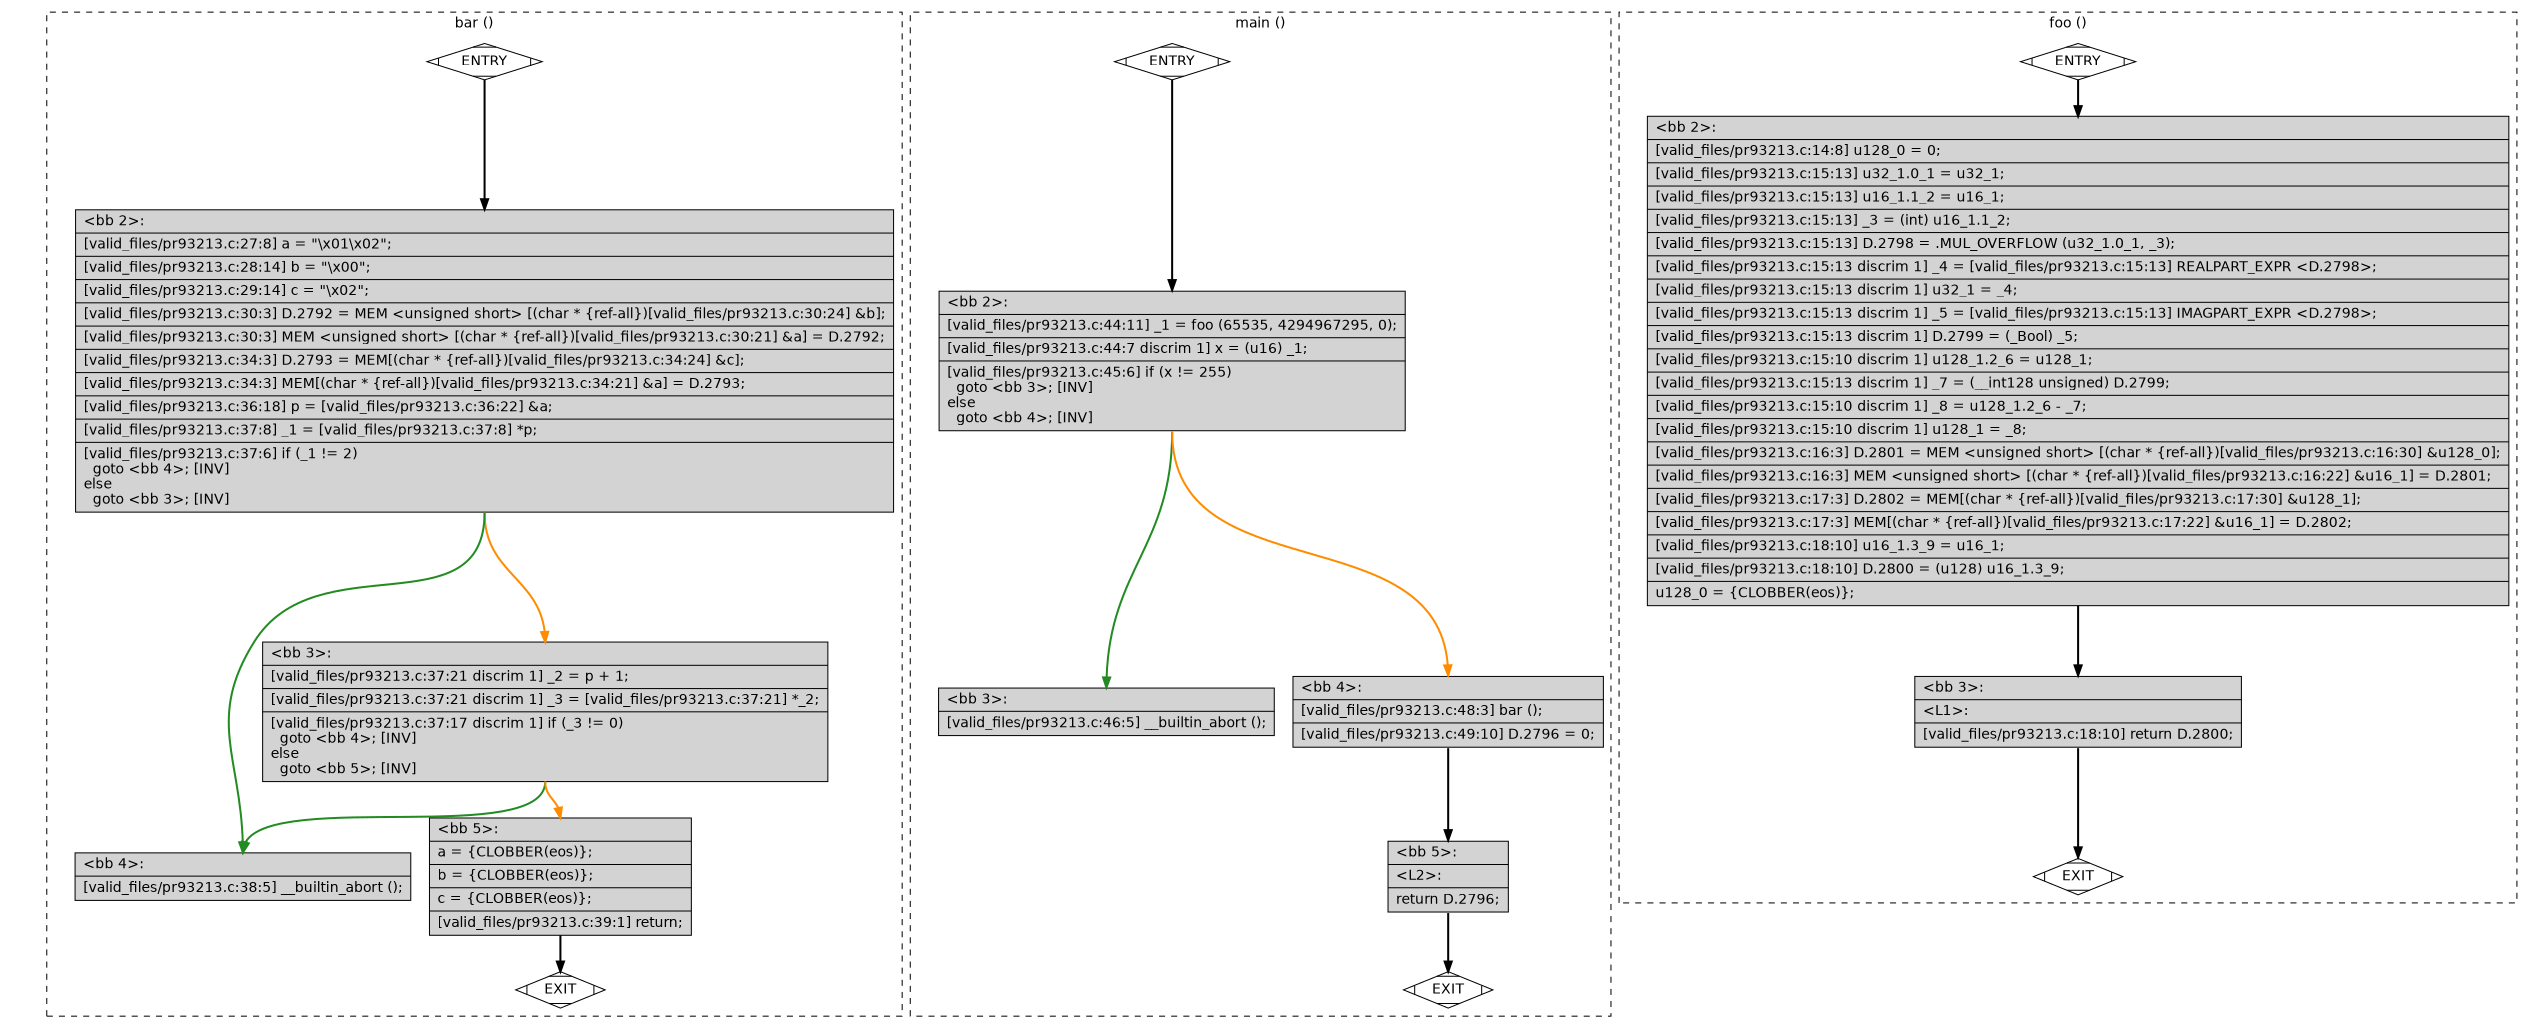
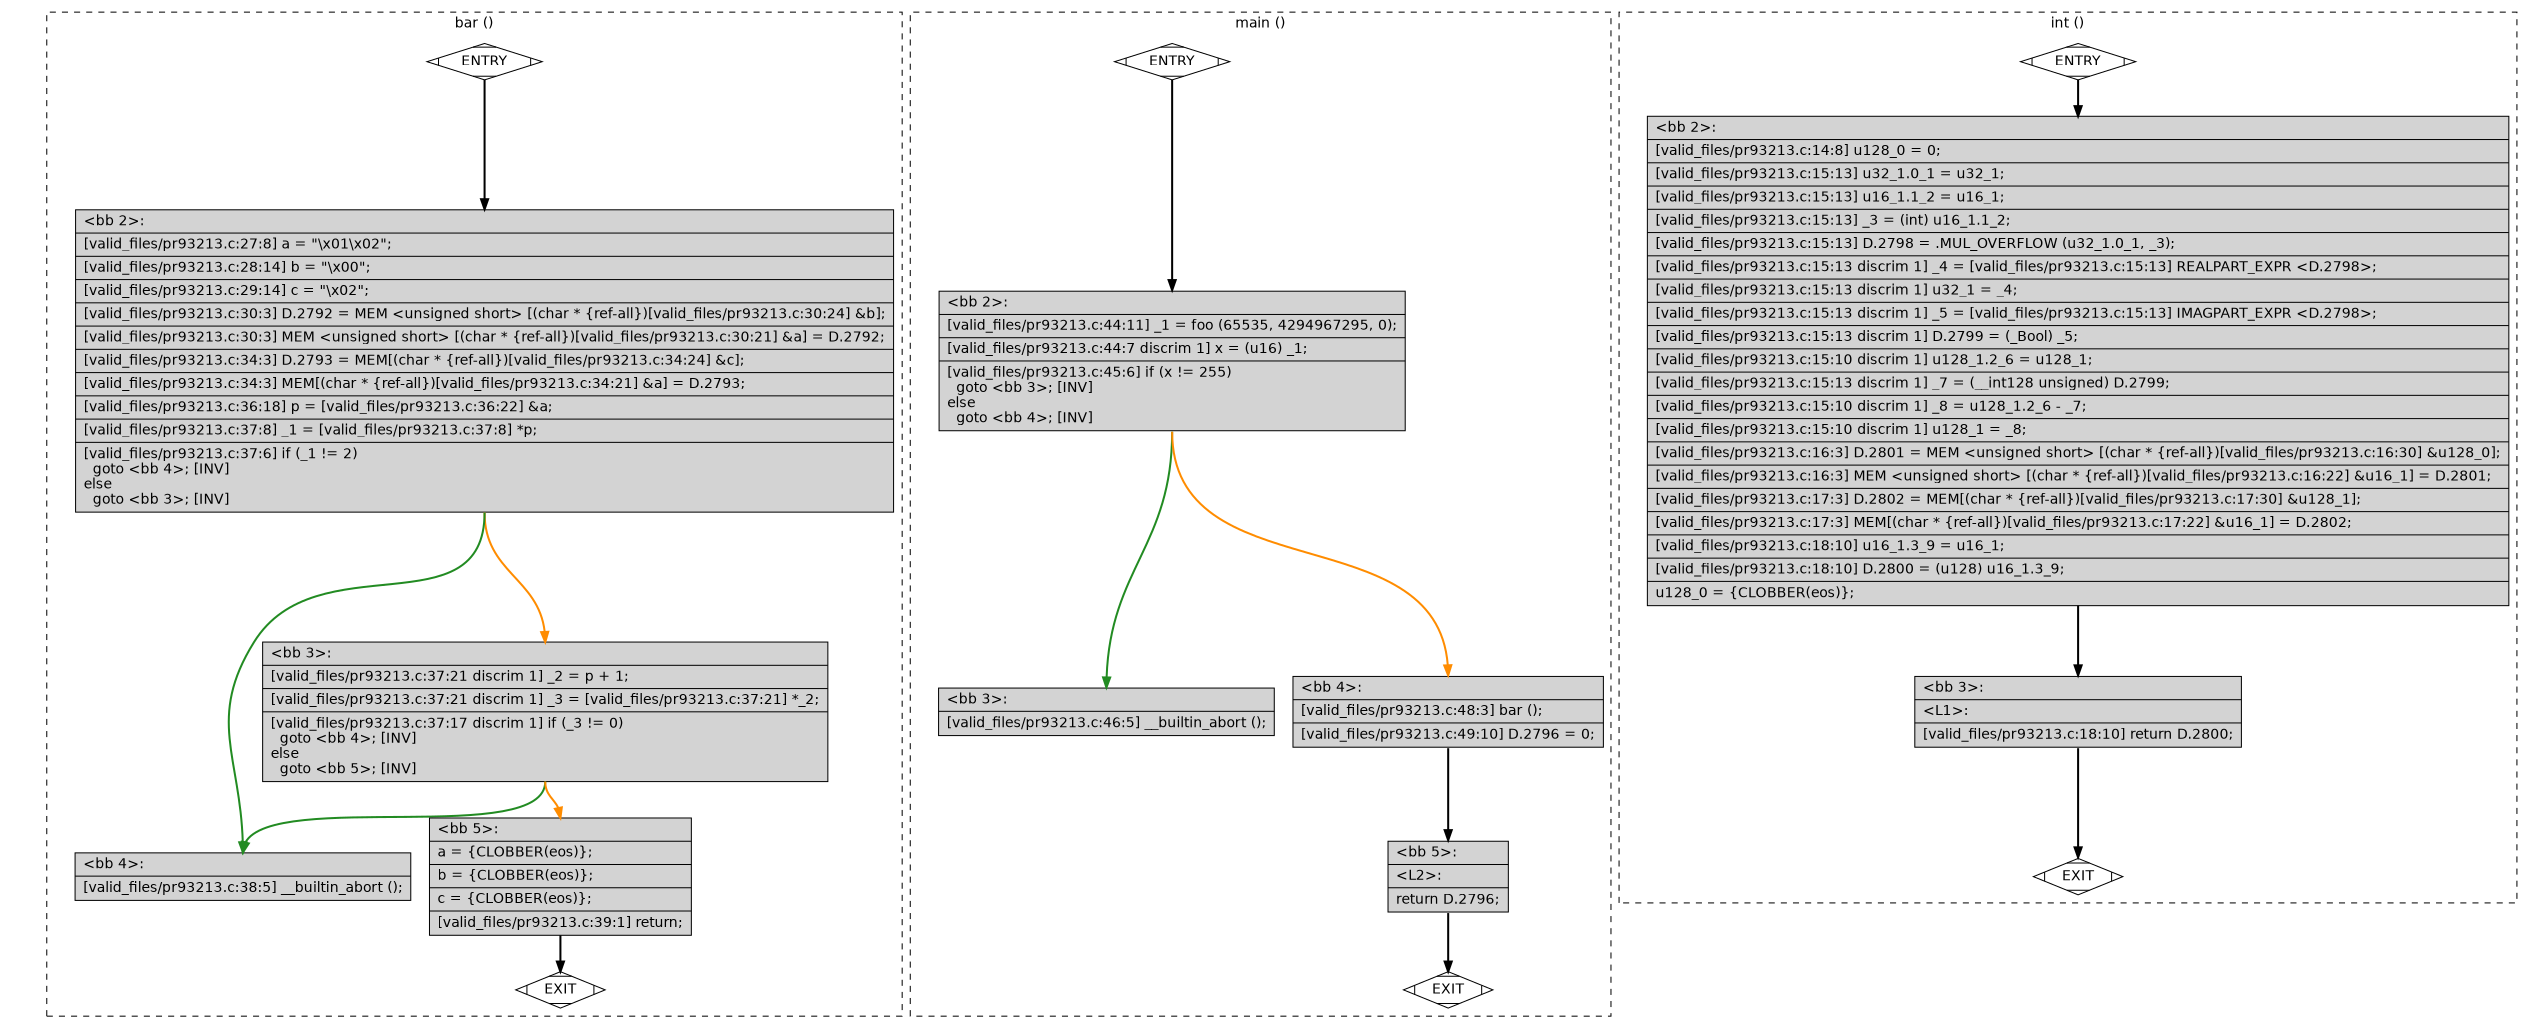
(2068, 24) -> (2068, 24)
